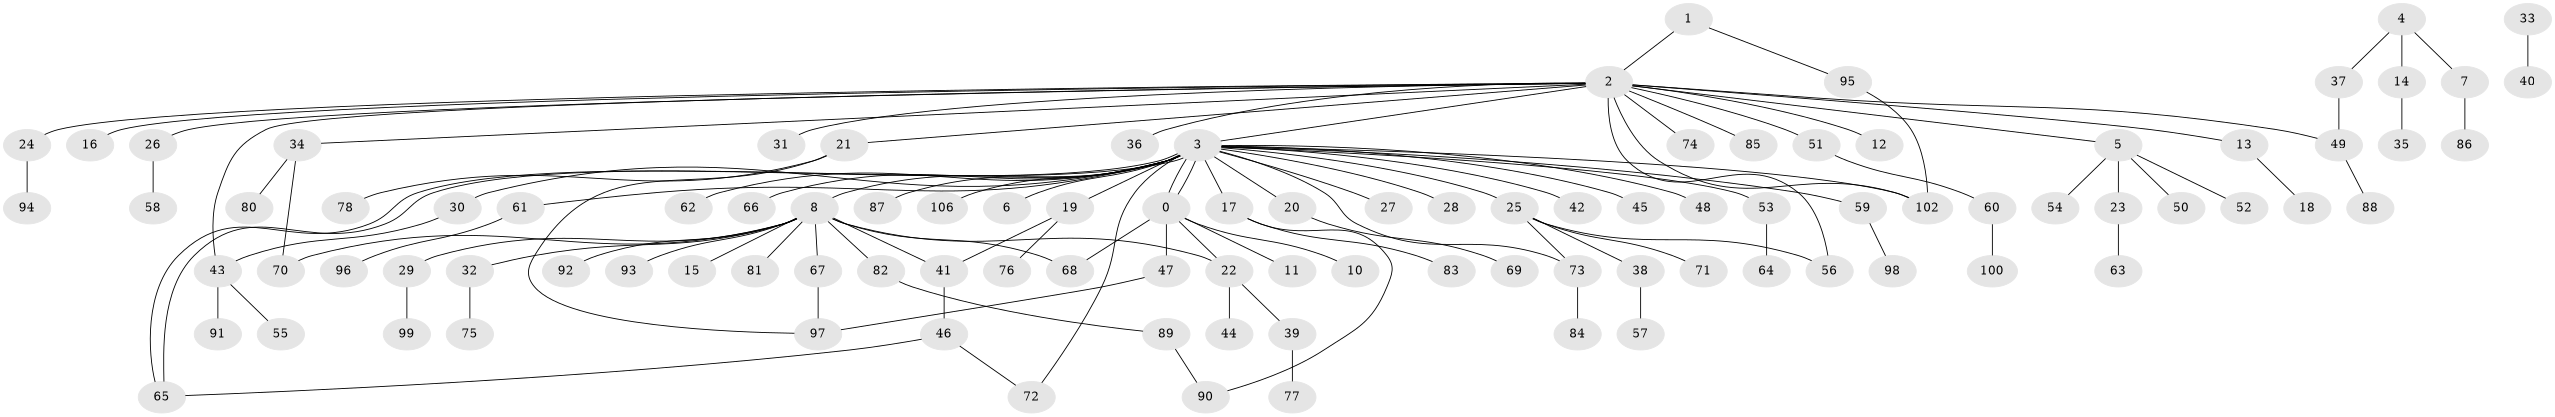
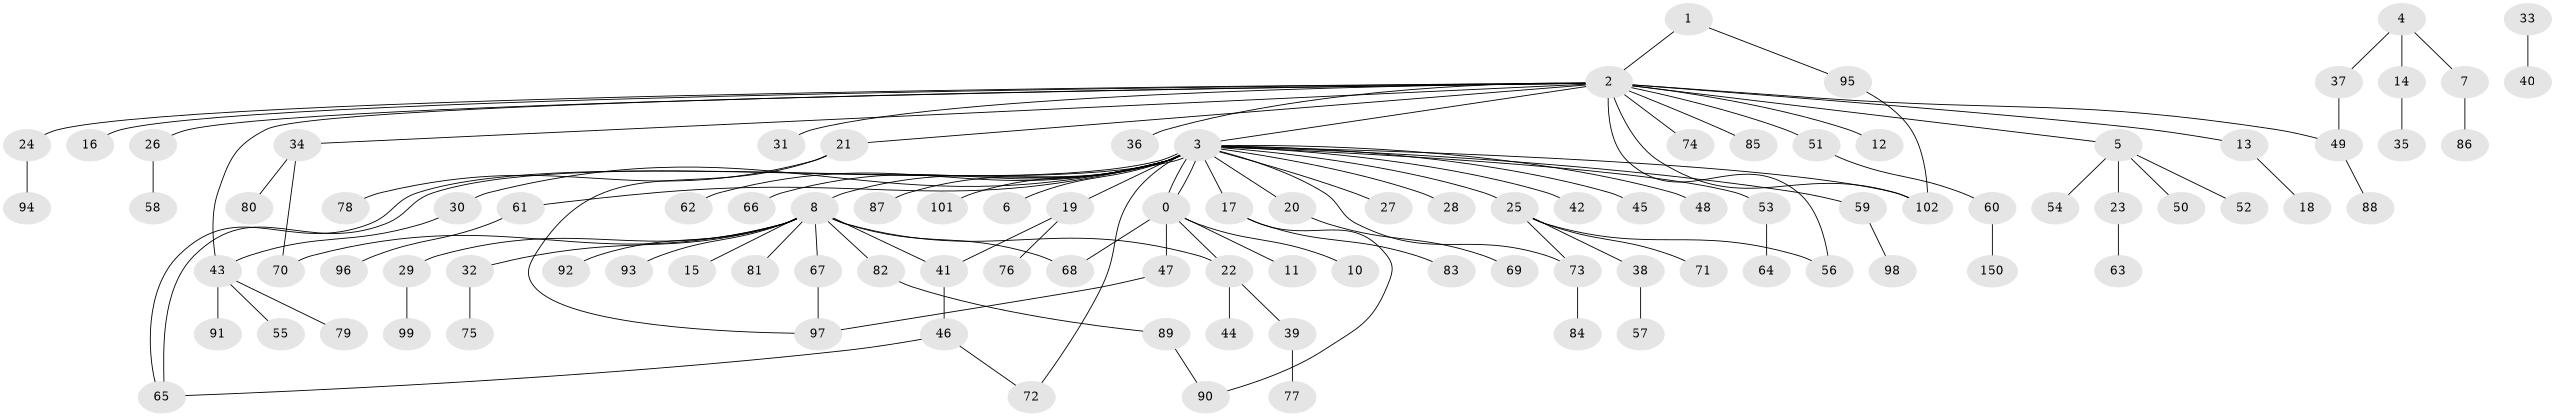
(942, 208) -> (942, 208)
(1992, 271) -> (1992, 271)
none -> (344, 334)
